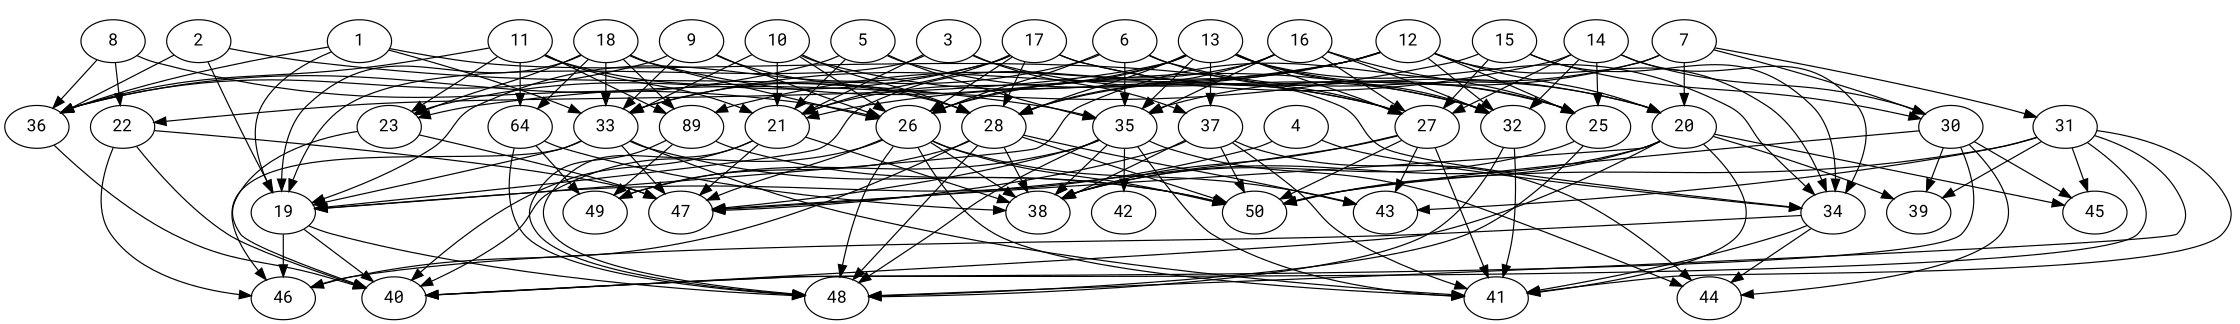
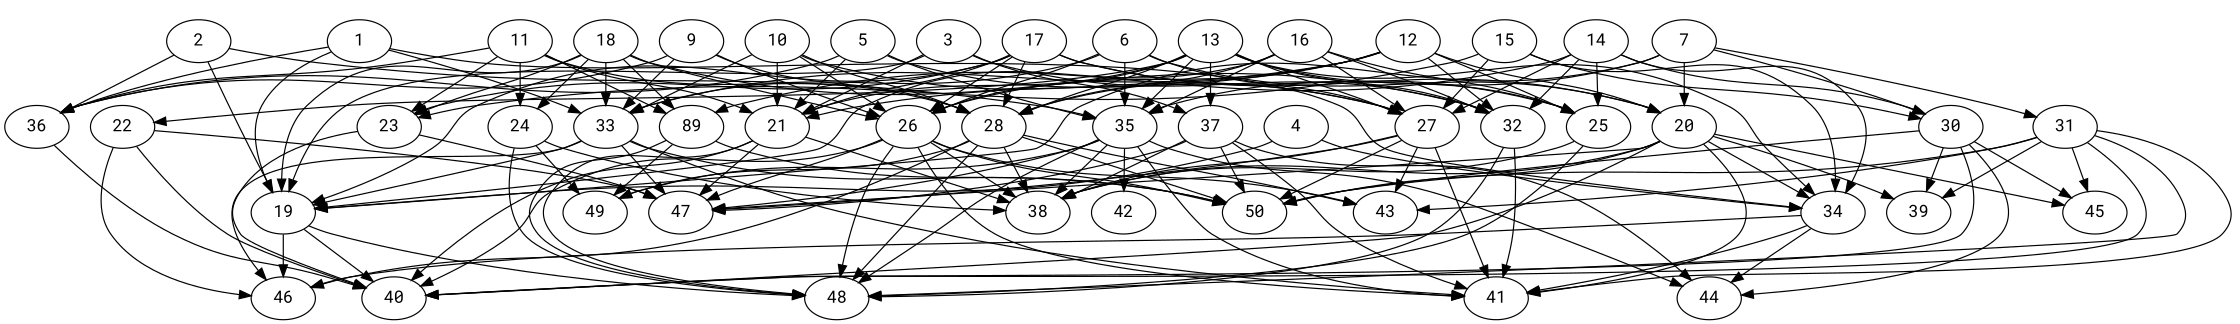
(113, 41) -> none
(1650, 68) -> (1749, 164)
(520, 127) -> (520, 127)
